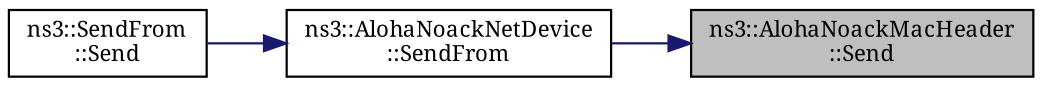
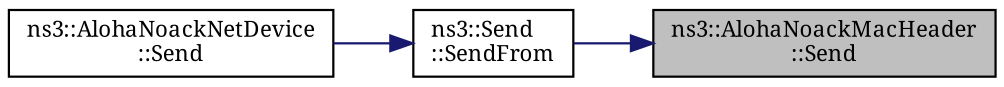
(108, 43) -> (171, 43)
(449, 43) -> (493, 43)
